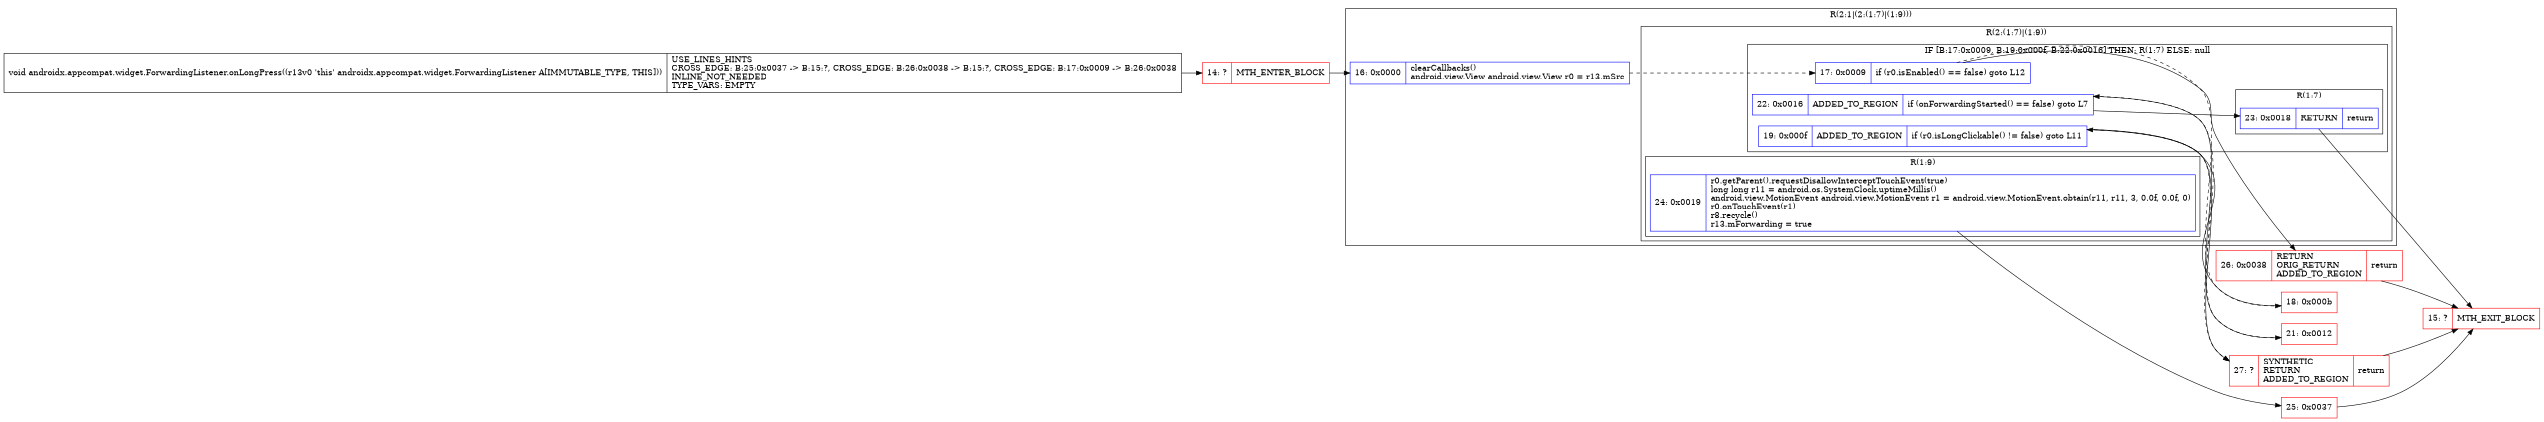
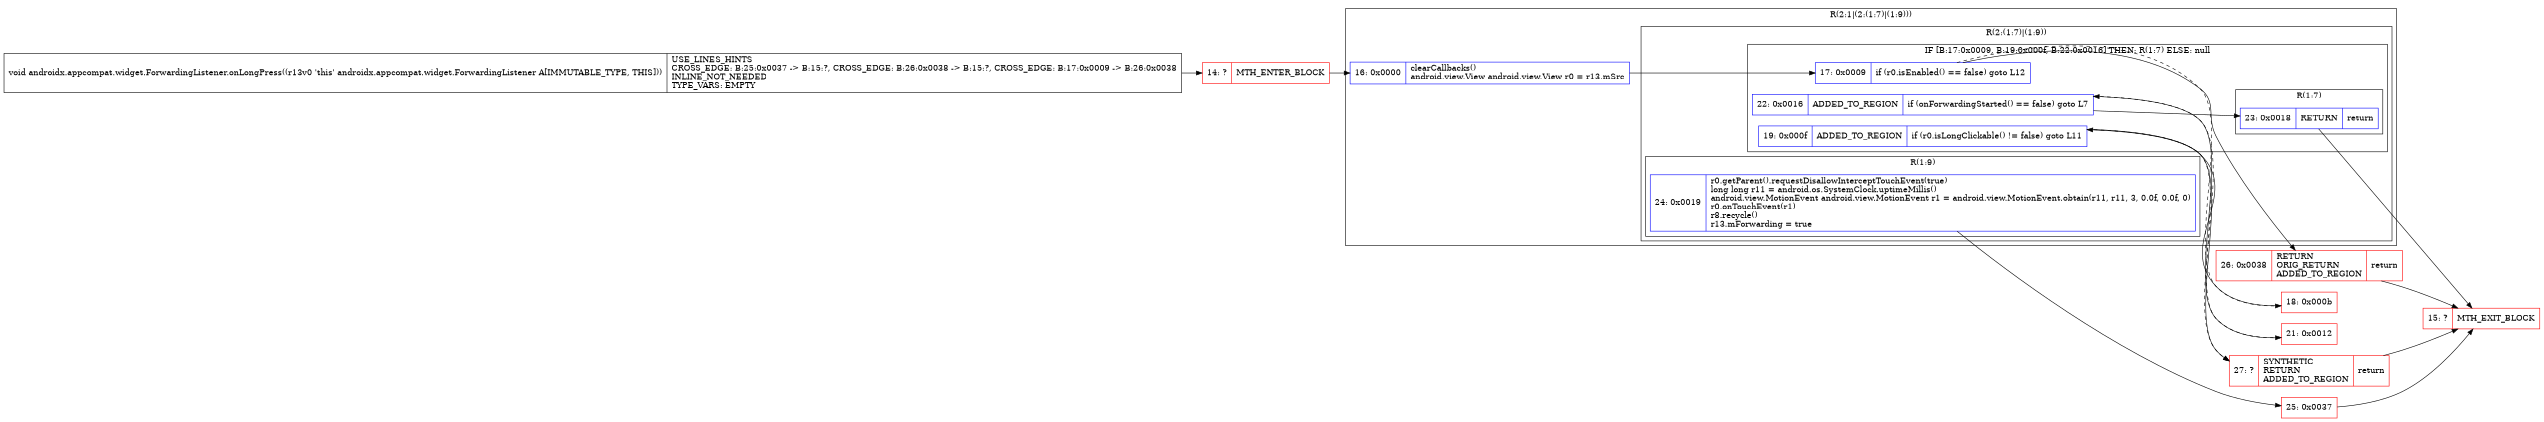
(1719, 73) -> (1719, 73)
